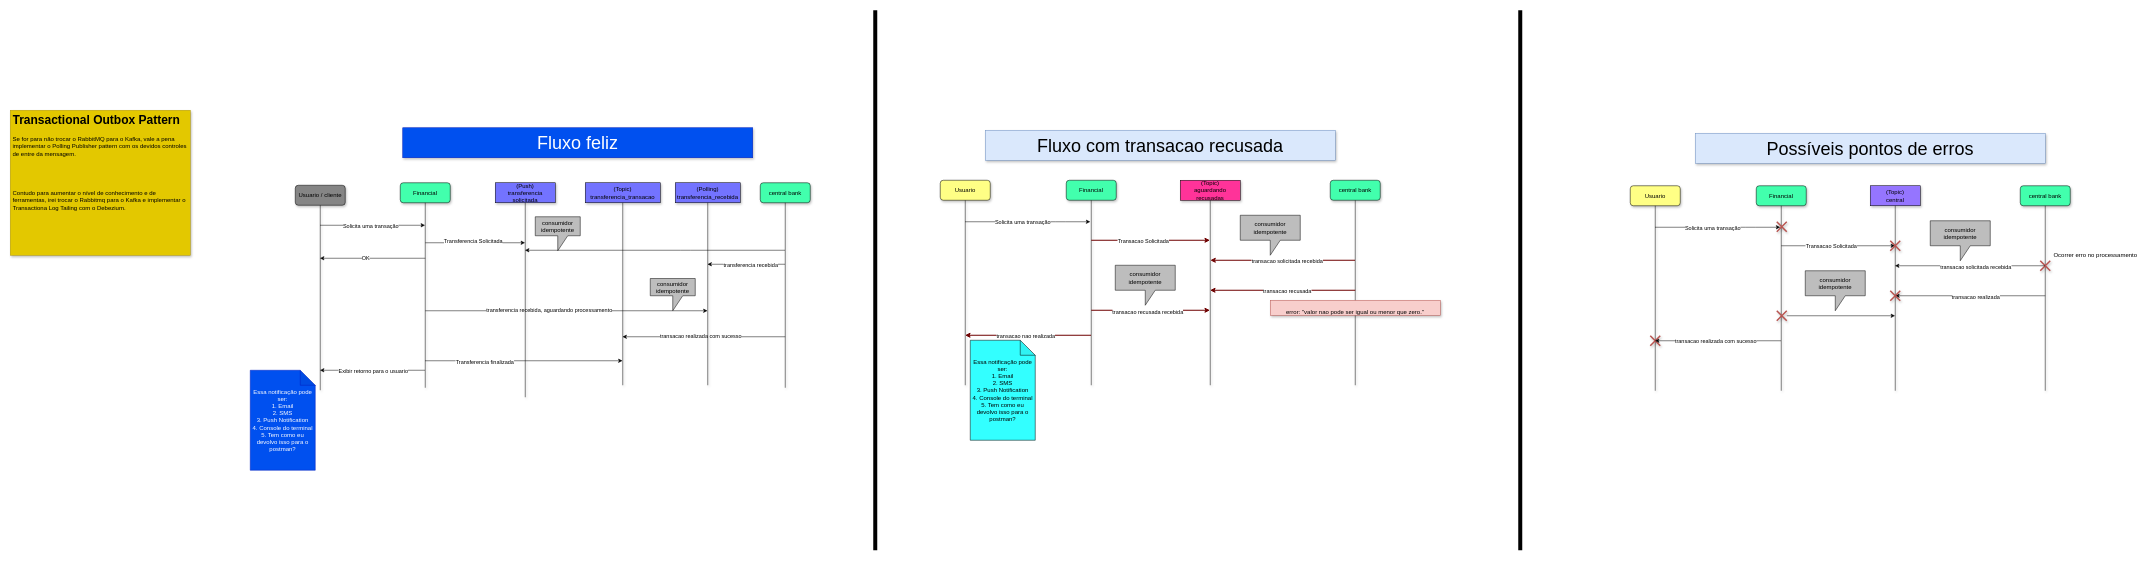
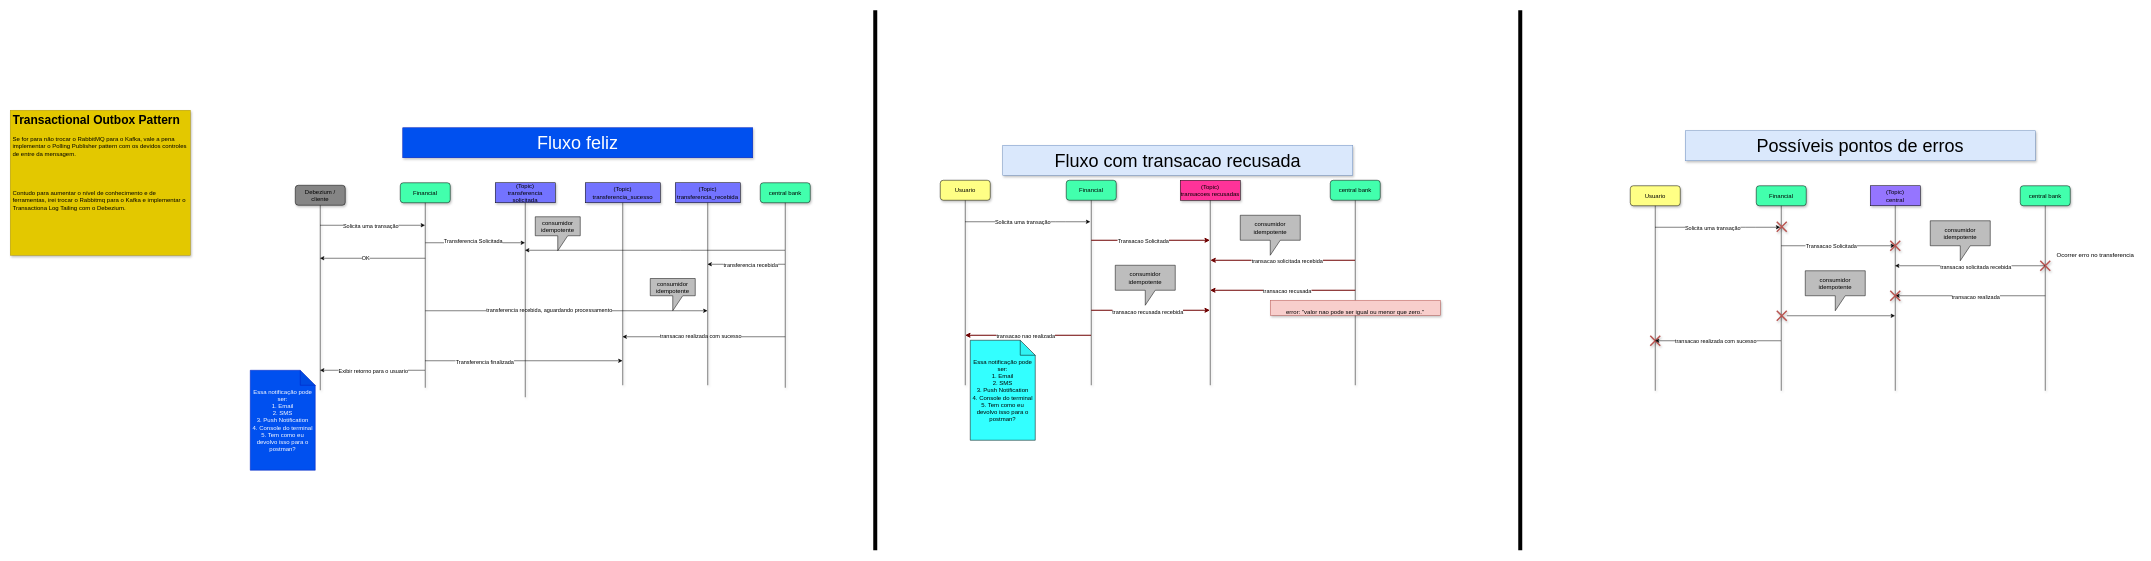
(1160, 145) -> (1178, 160)
(1870, 148) -> (1860, 146)
(1210, 190) -> (1210, 190)
(525, 193) -> (525, 193)
(623, 193) -> (623, 193)
(708, 193) -> (708, 193)
(320, 195) -> (320, 195)
(2096, 255) -> (2096, 255)
